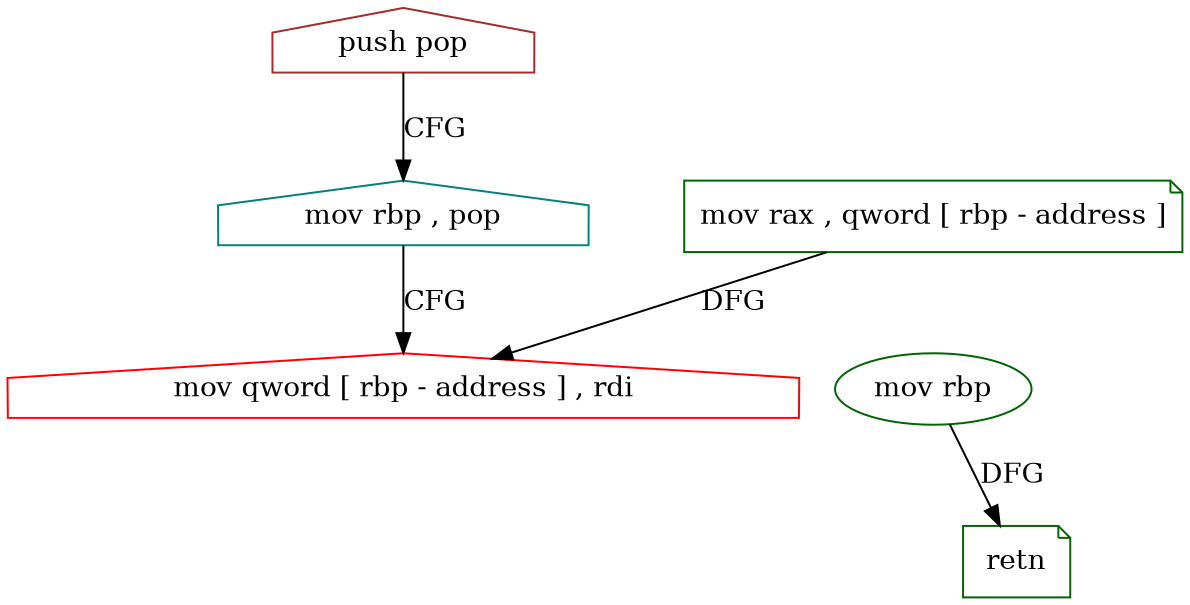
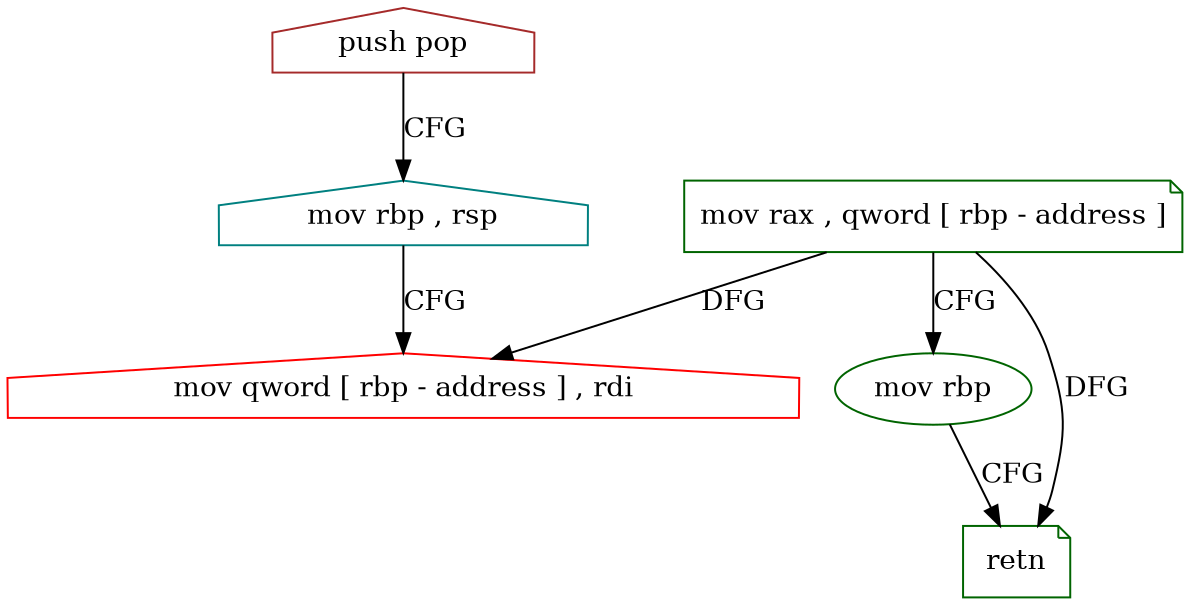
(403, 216) -> (403, 216)
none -> (933, 293)
none -> (1053, 368)
(1013, 475) -> (1013, 475)
